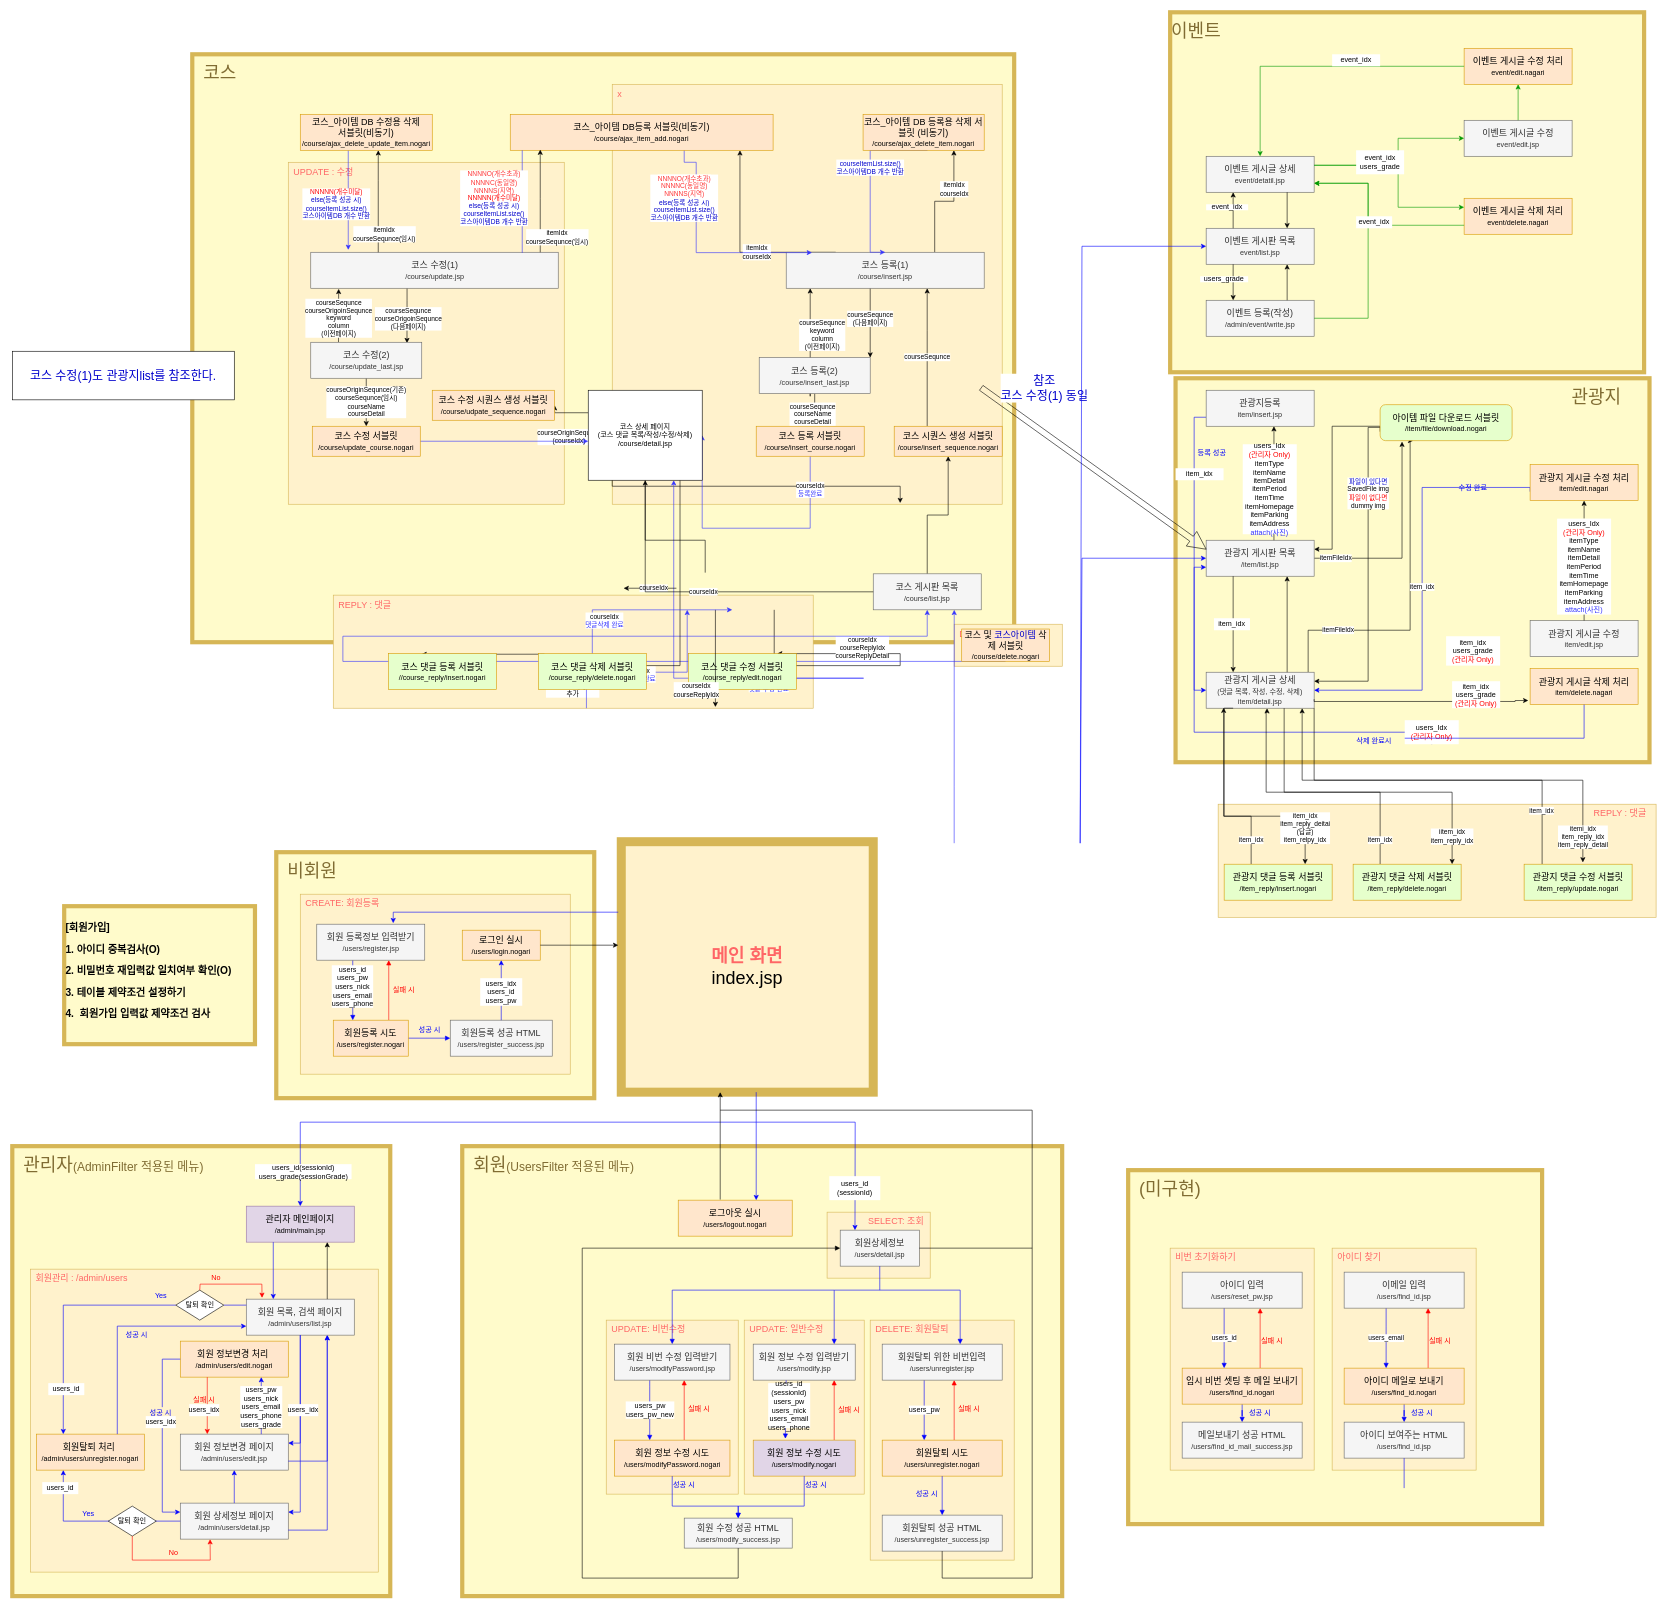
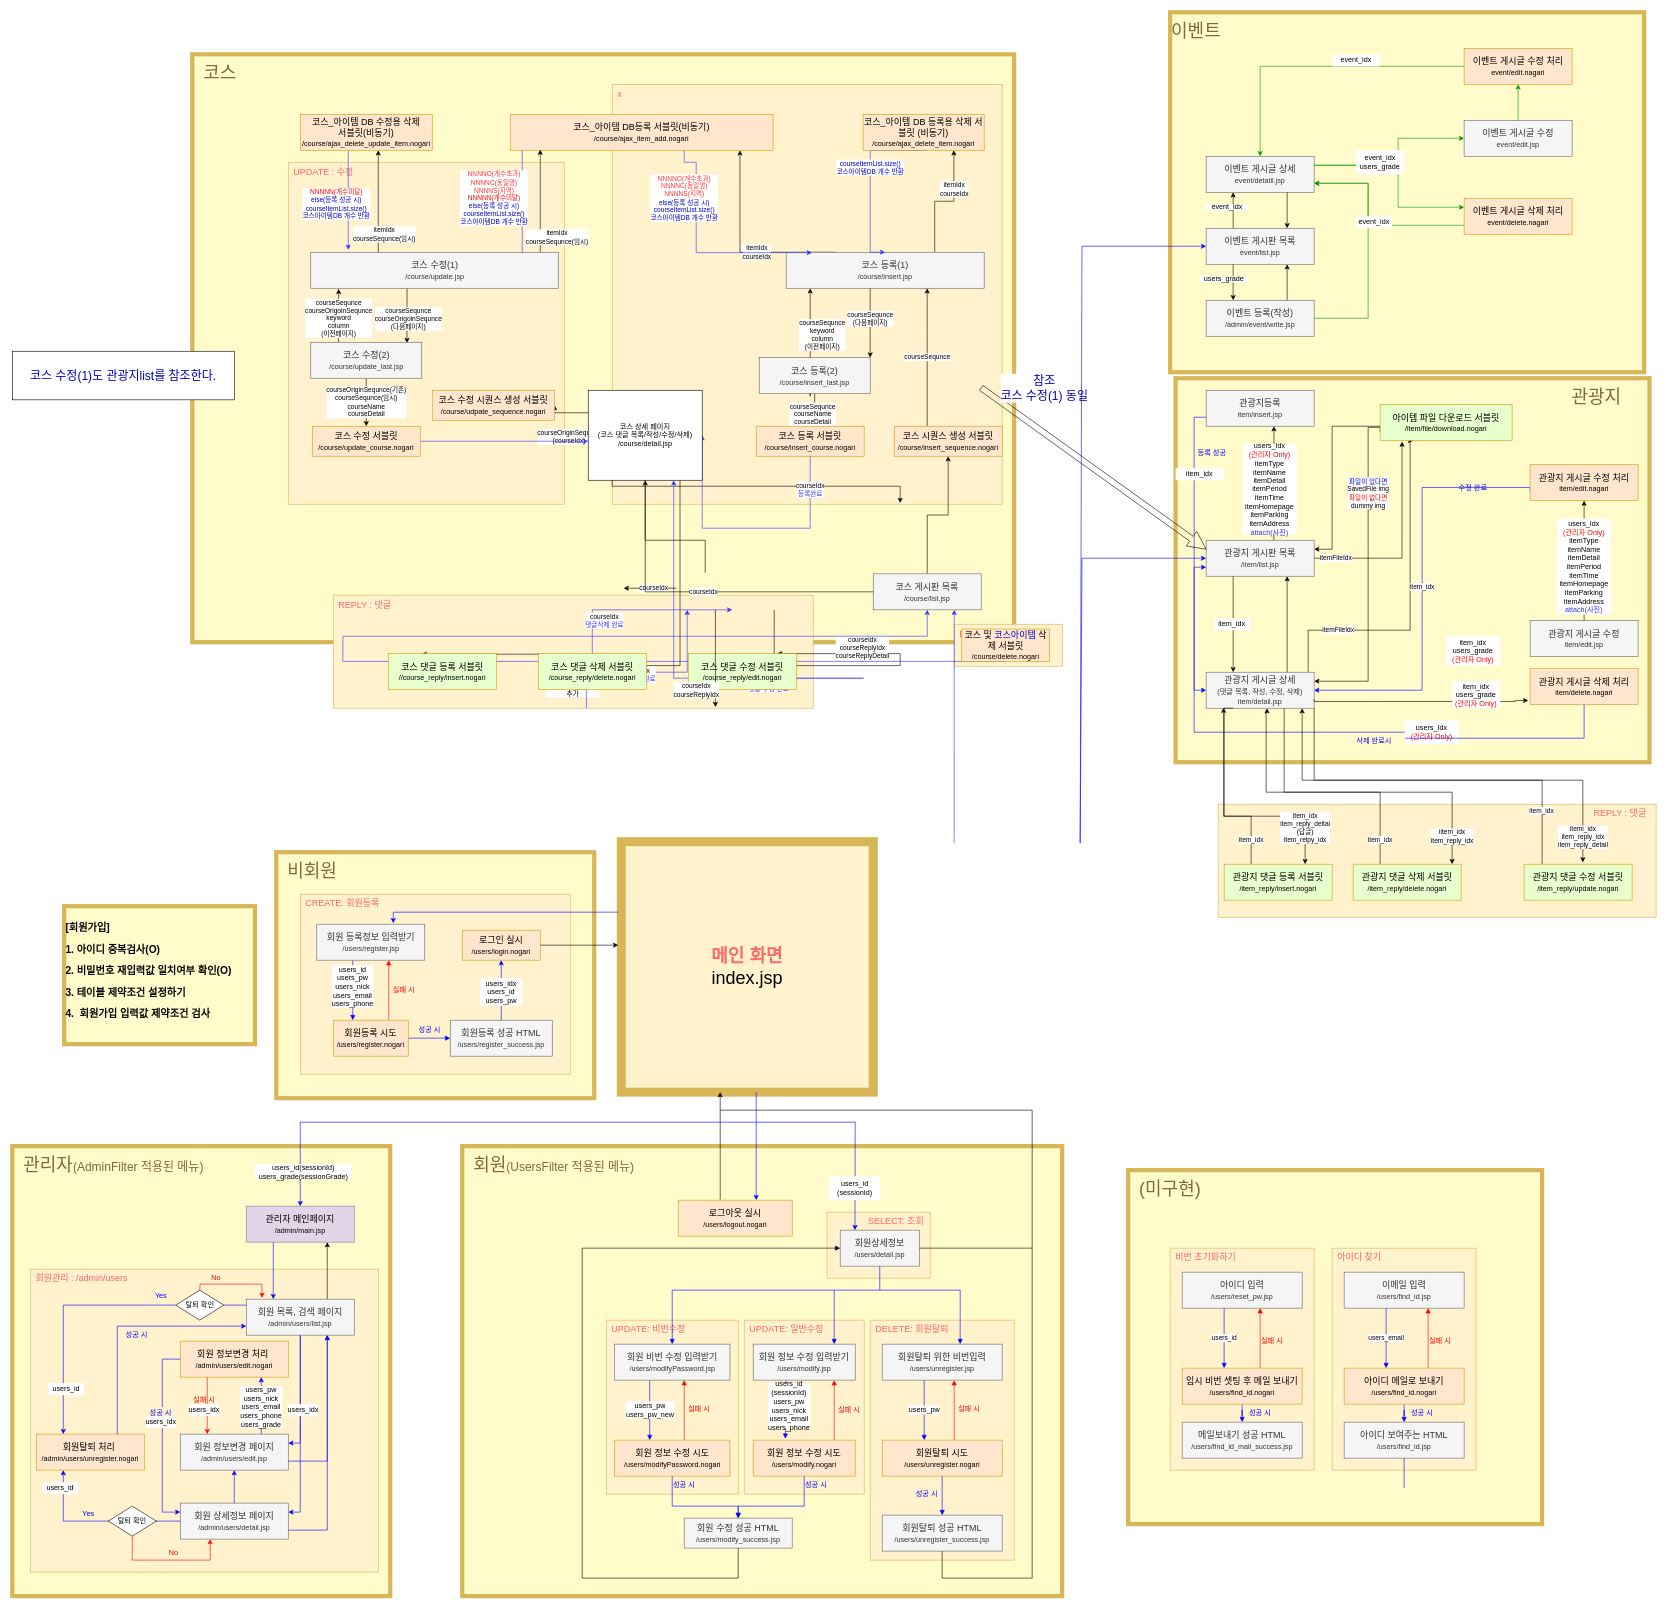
(1446, 423) -> (1446, 423)
(804, 1458) -> (804, 1458)
